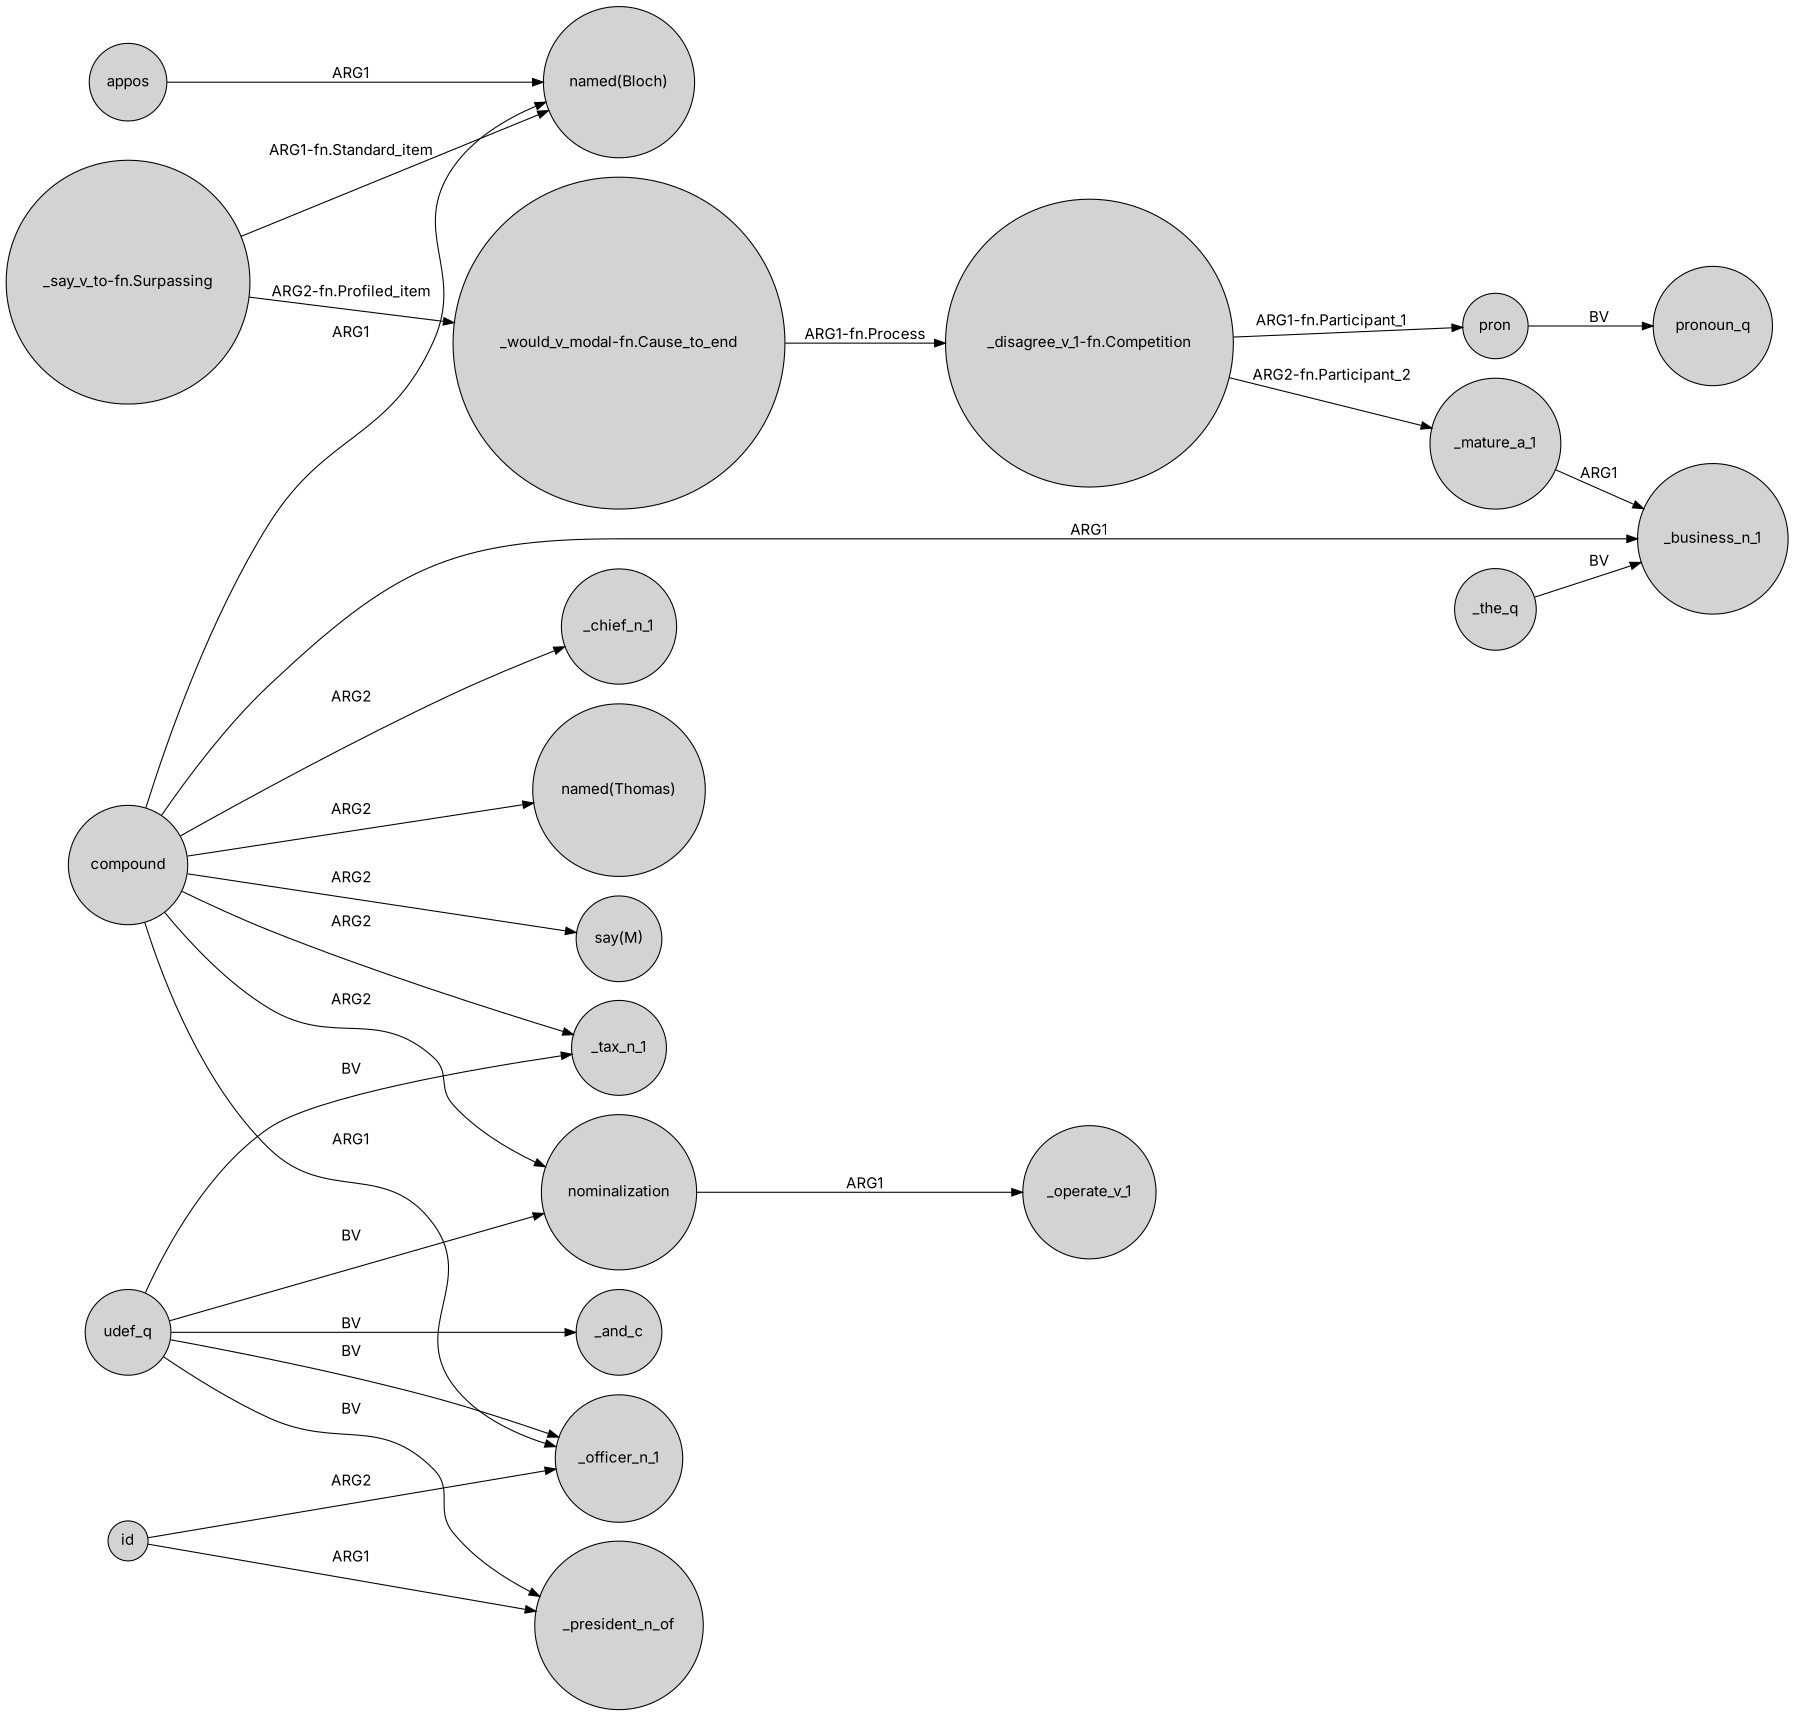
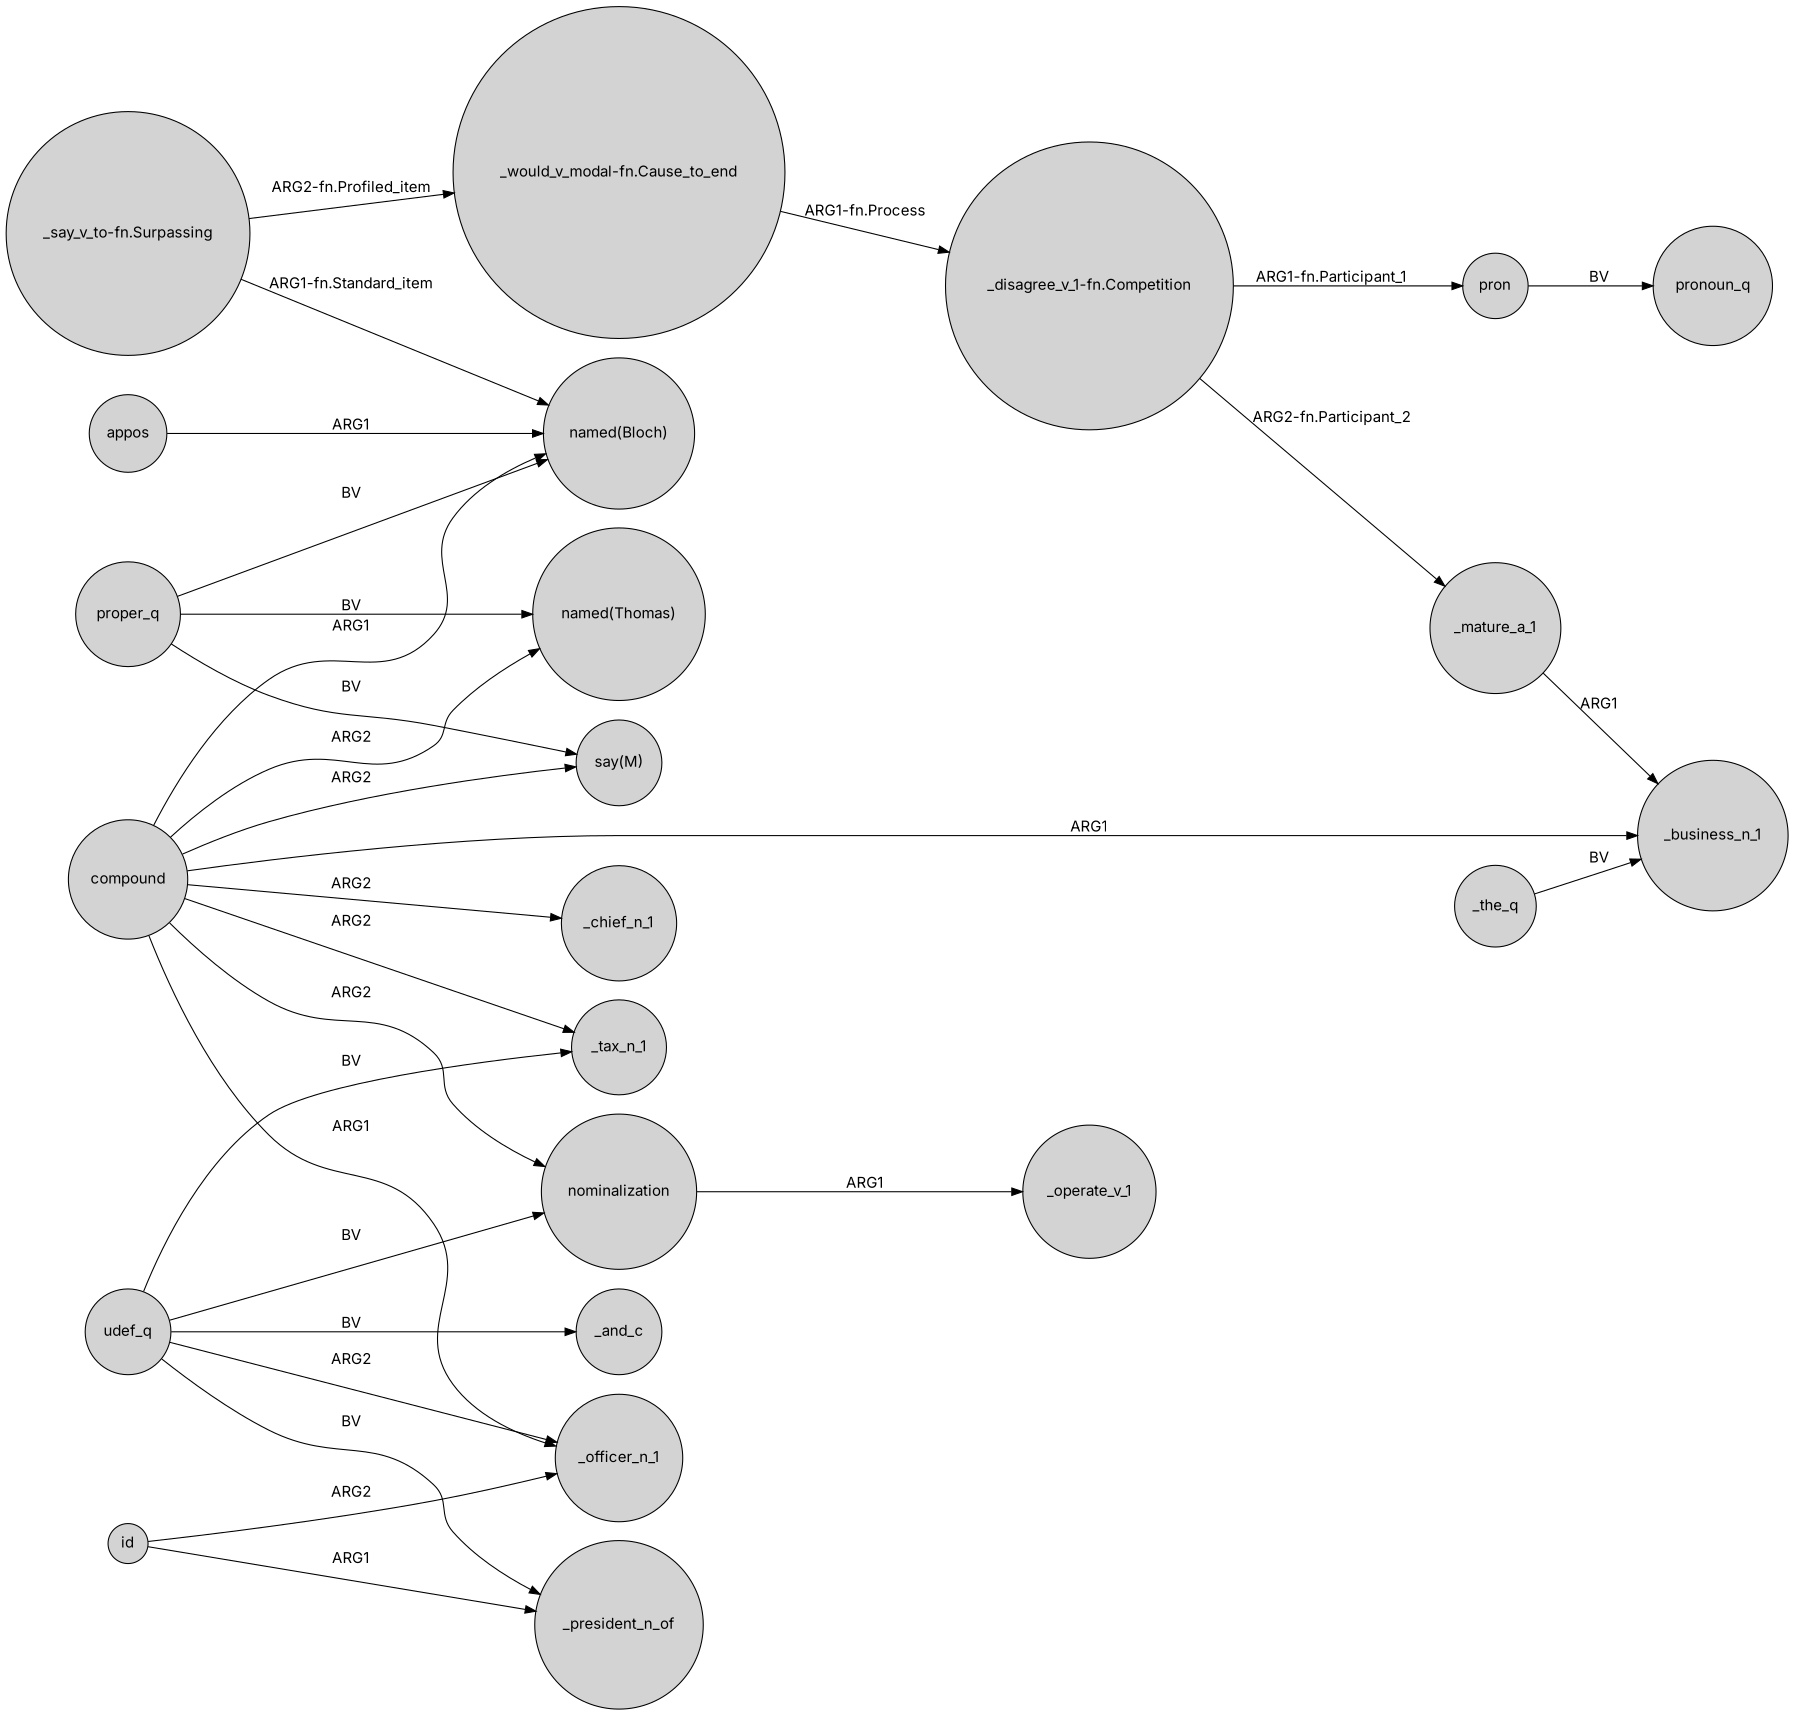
none -> (128, 614)
(351, 1352) -> (351, 1360)
